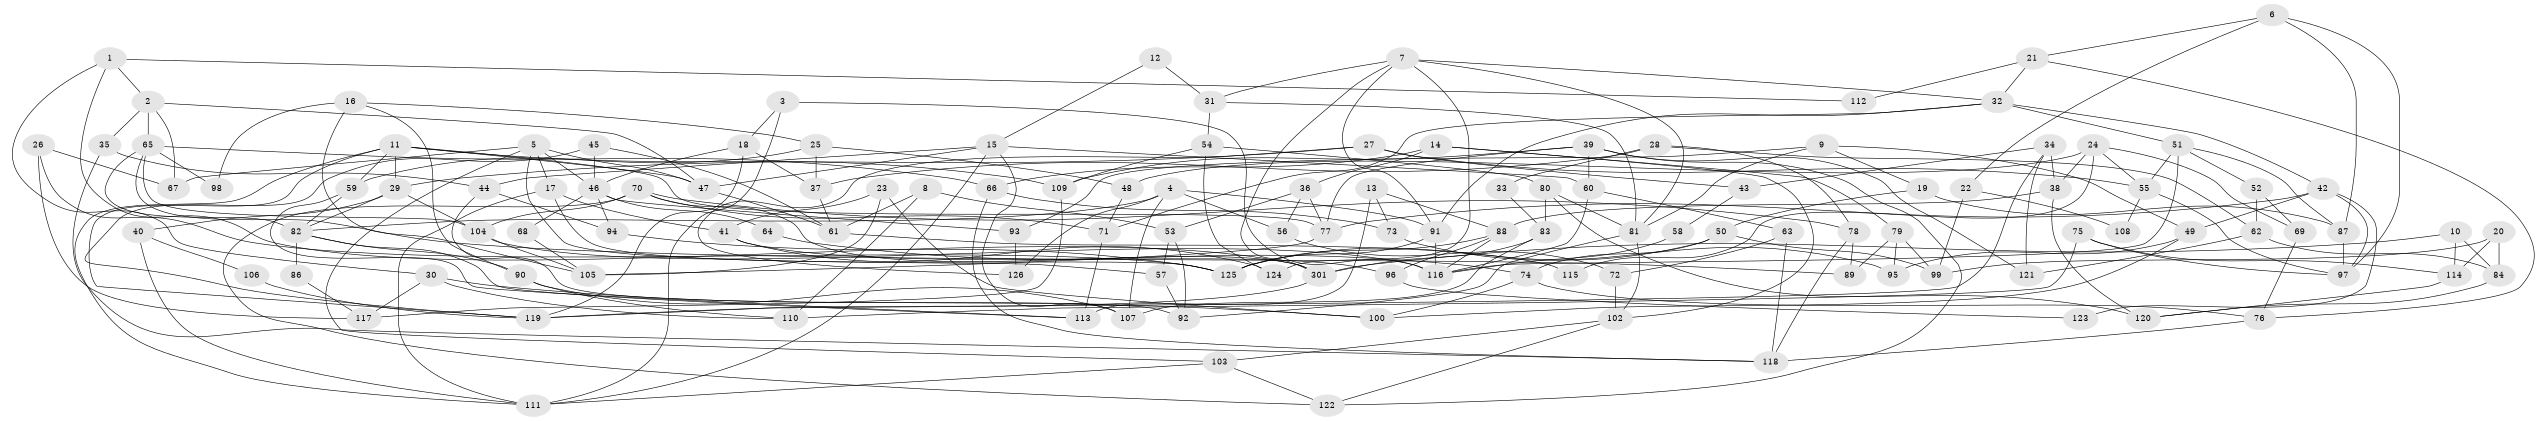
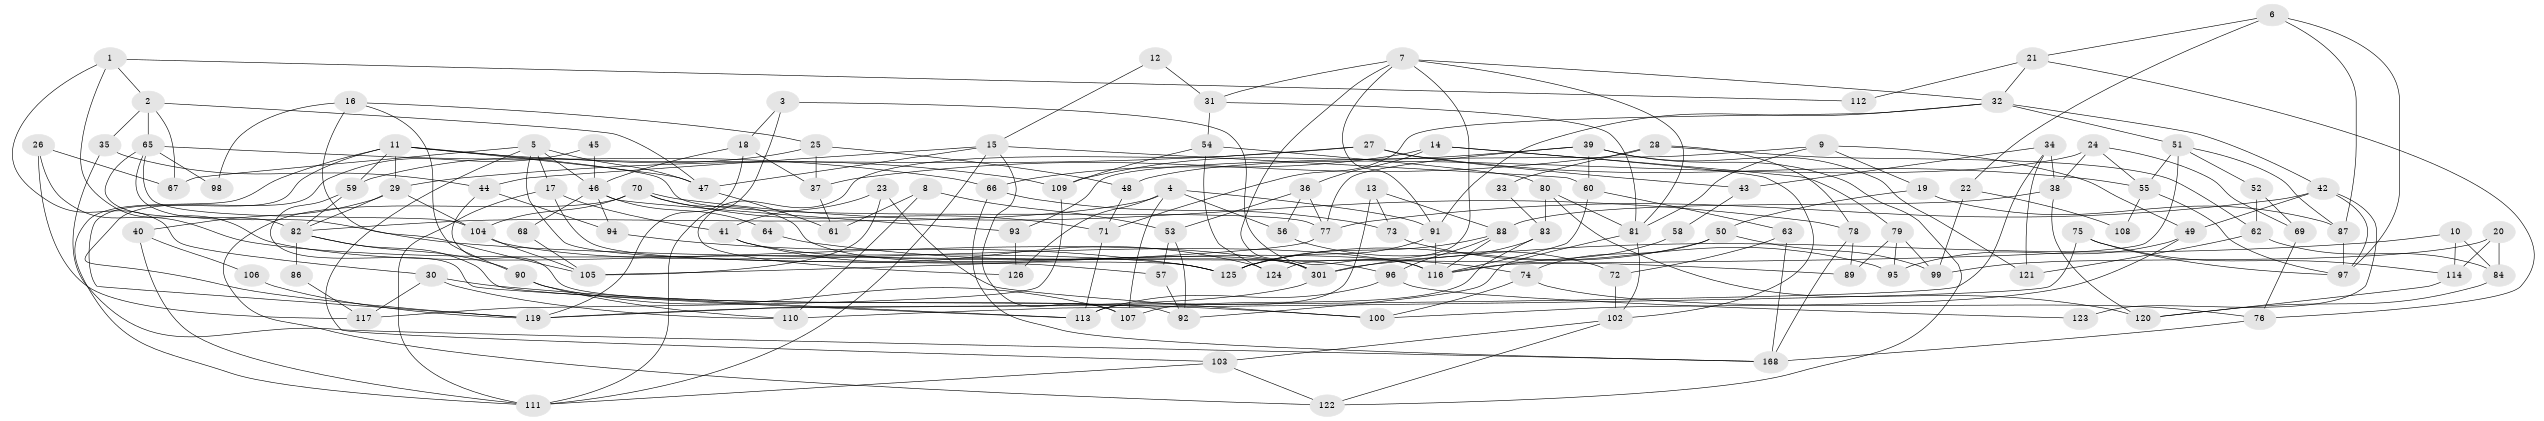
(720, 176) -> none
(1571, 275) -> none
none -> (1258, 297)
(1771, 362) -> (1771, 362)
